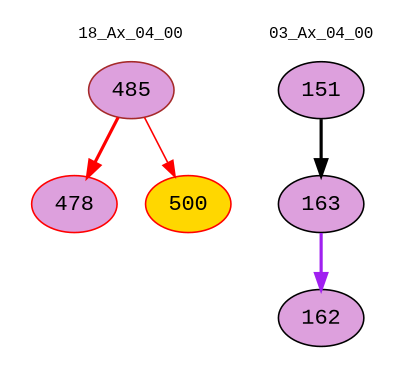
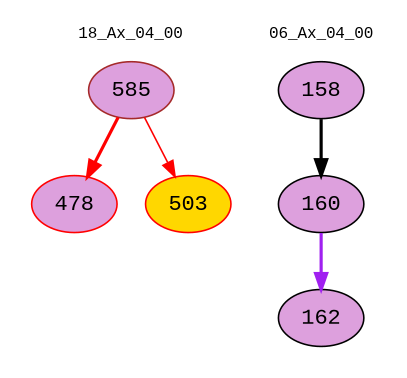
(322, 34) -> (322, 34)
(131, 90) -> (131, 90)
(321, 90) -> (321, 90)
(188, 204) -> (188, 204)
(321, 204) -> (321, 204)
